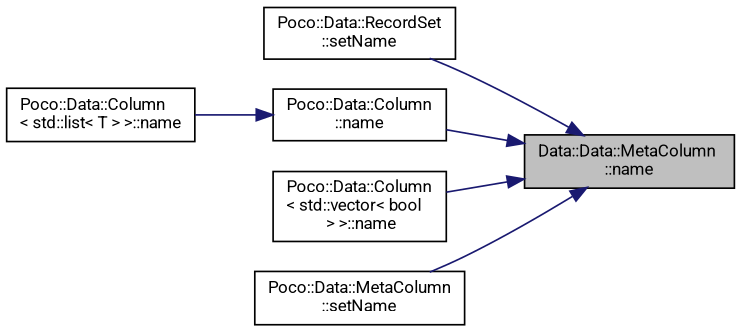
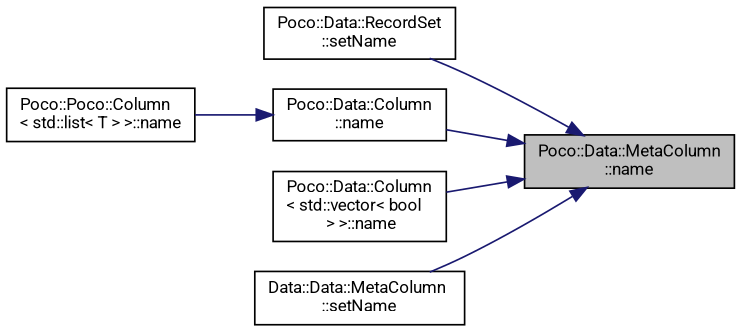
(101, 115) -> (101, 115)
(629, 162) -> (629, 162)
(360, 298) -> (360, 298)
